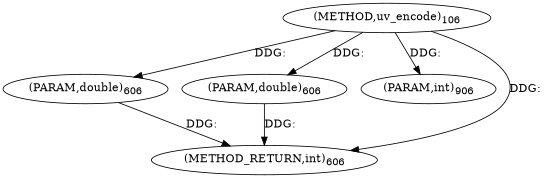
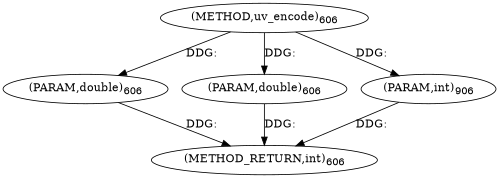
(451, 17) -> (328, 17)
(490, 115) -> (351, 123)
